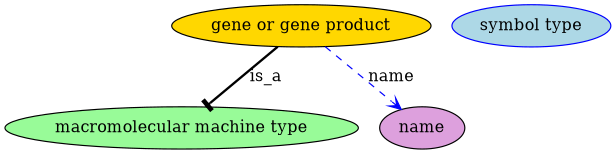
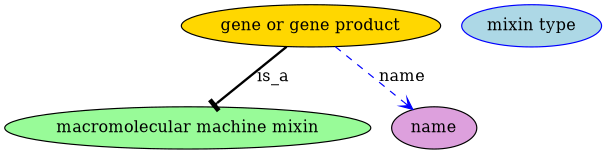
(531, 26) -> (532, 26)
(182, 128) -> (188, 128)
